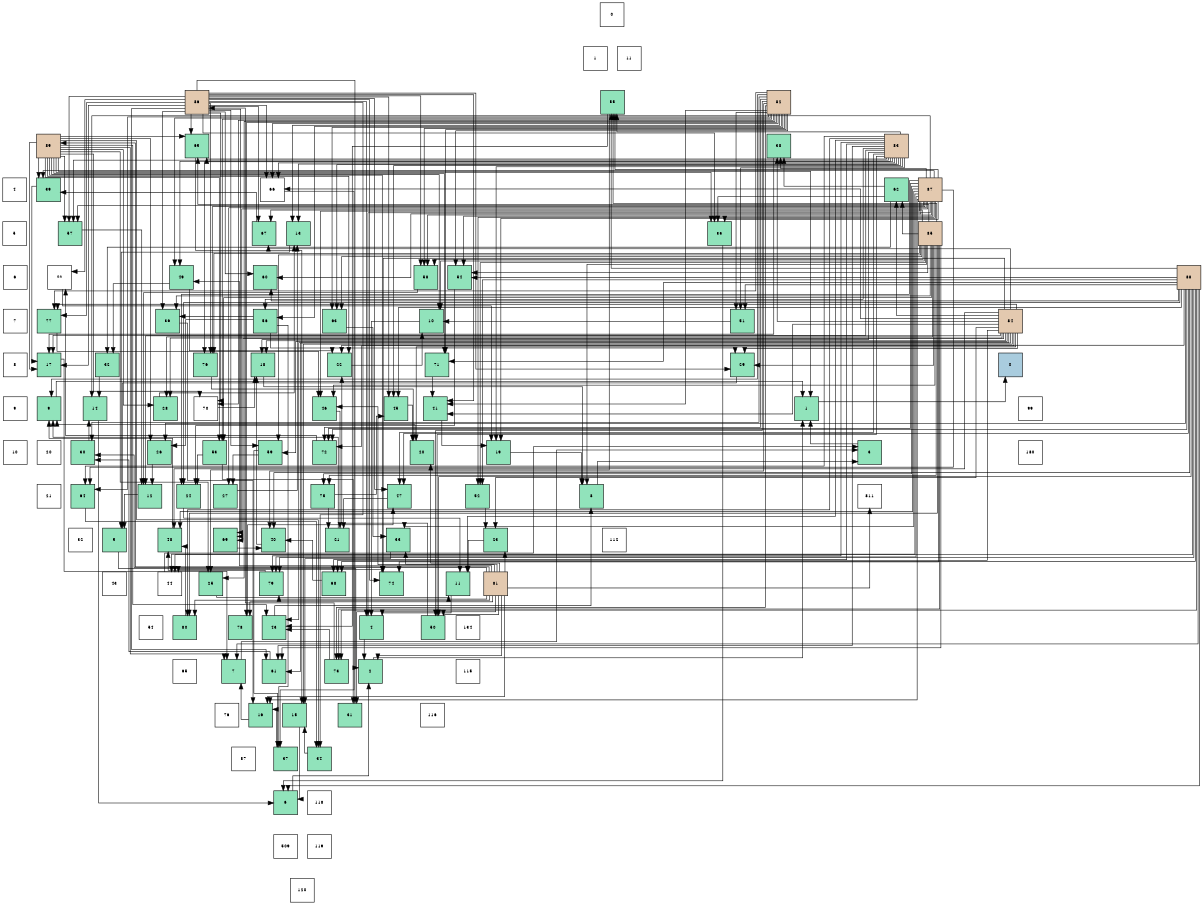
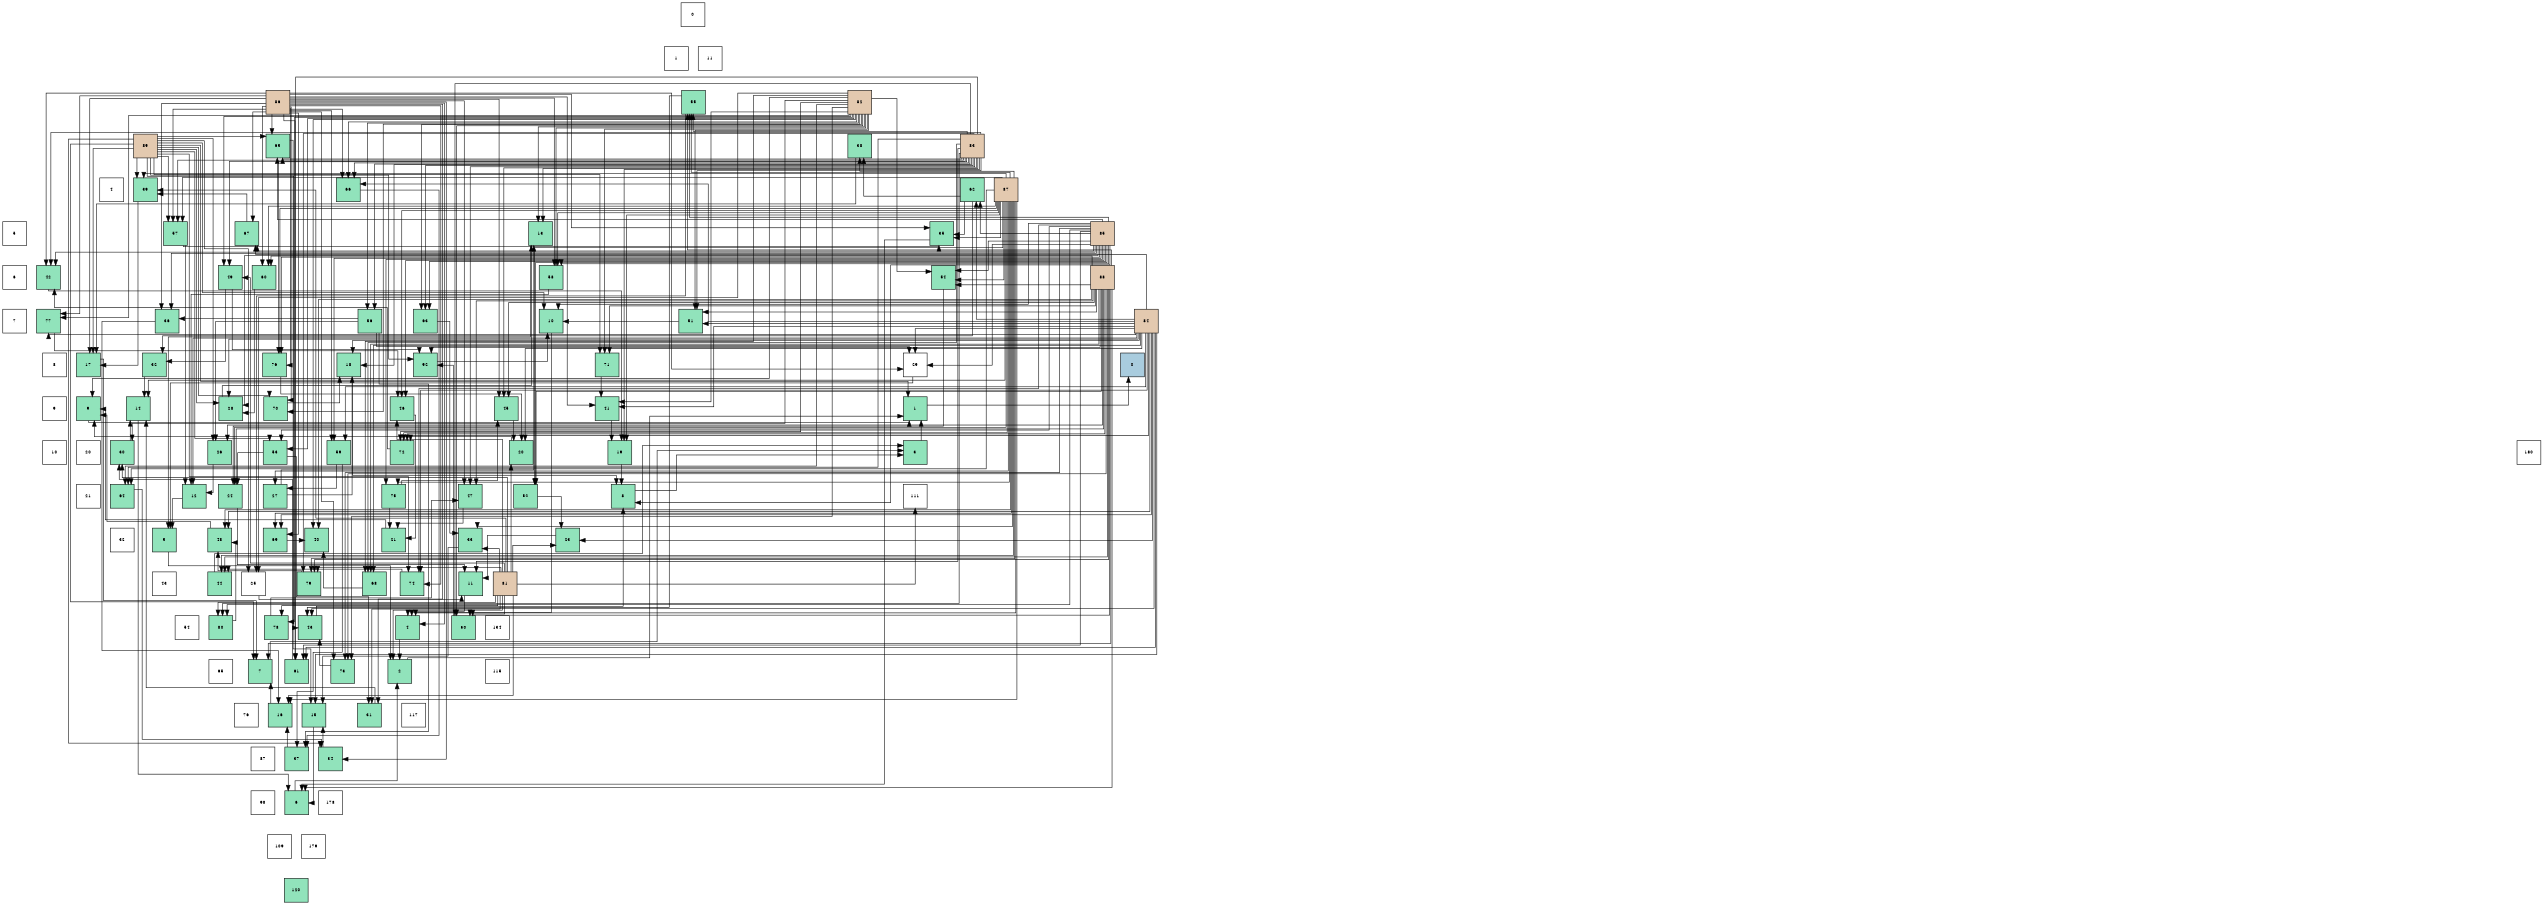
(398, 172) -> (523, 247)
(272, 190) -> (348, 190)
none -> (575, 252)
(60, 277) -> (48, 277)
none -> (754, 287)
(790, 321) -> (921, 324)
(555, 335) -> (268, 132)
none -> (254, 354)
(339, 365) -> (425, 365)
(742, 365) -> (915, 365)
(206, 409) -> (276, 409)
(1030, 409) -> none
(245, 413) -> (321, 286)
(257, 445) -> (352, 484)
(870, 496) -> (915, 496)
(135, 500) -> (316, 400)
(614, 540) -> none
(170, 584) -> (220, 584)
(211, 584) -> (254, 584)
none -> (146, 679)
(433, 715) -> (414, 715)
none -> (263, 803)
(319, 803) -> (331, 803)
(286, 846) -> (280, 846)
(319, 846) -> (313, 846)
(302, 890) -> (296, 890)
